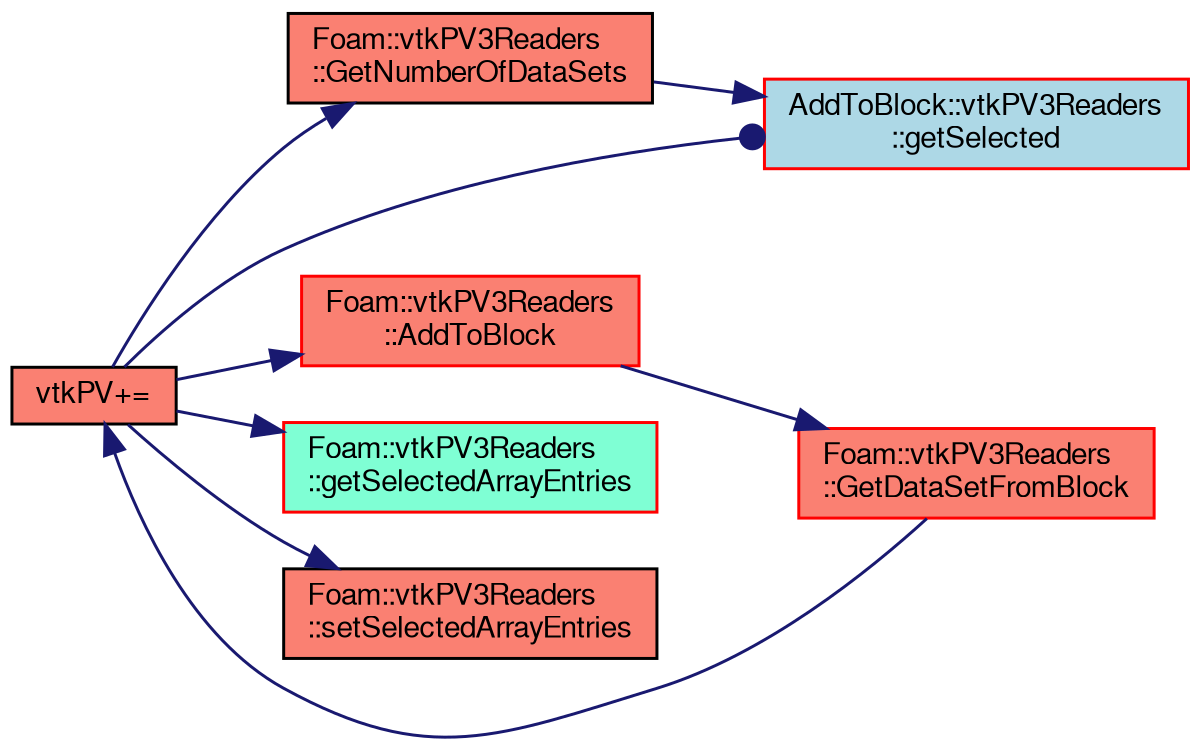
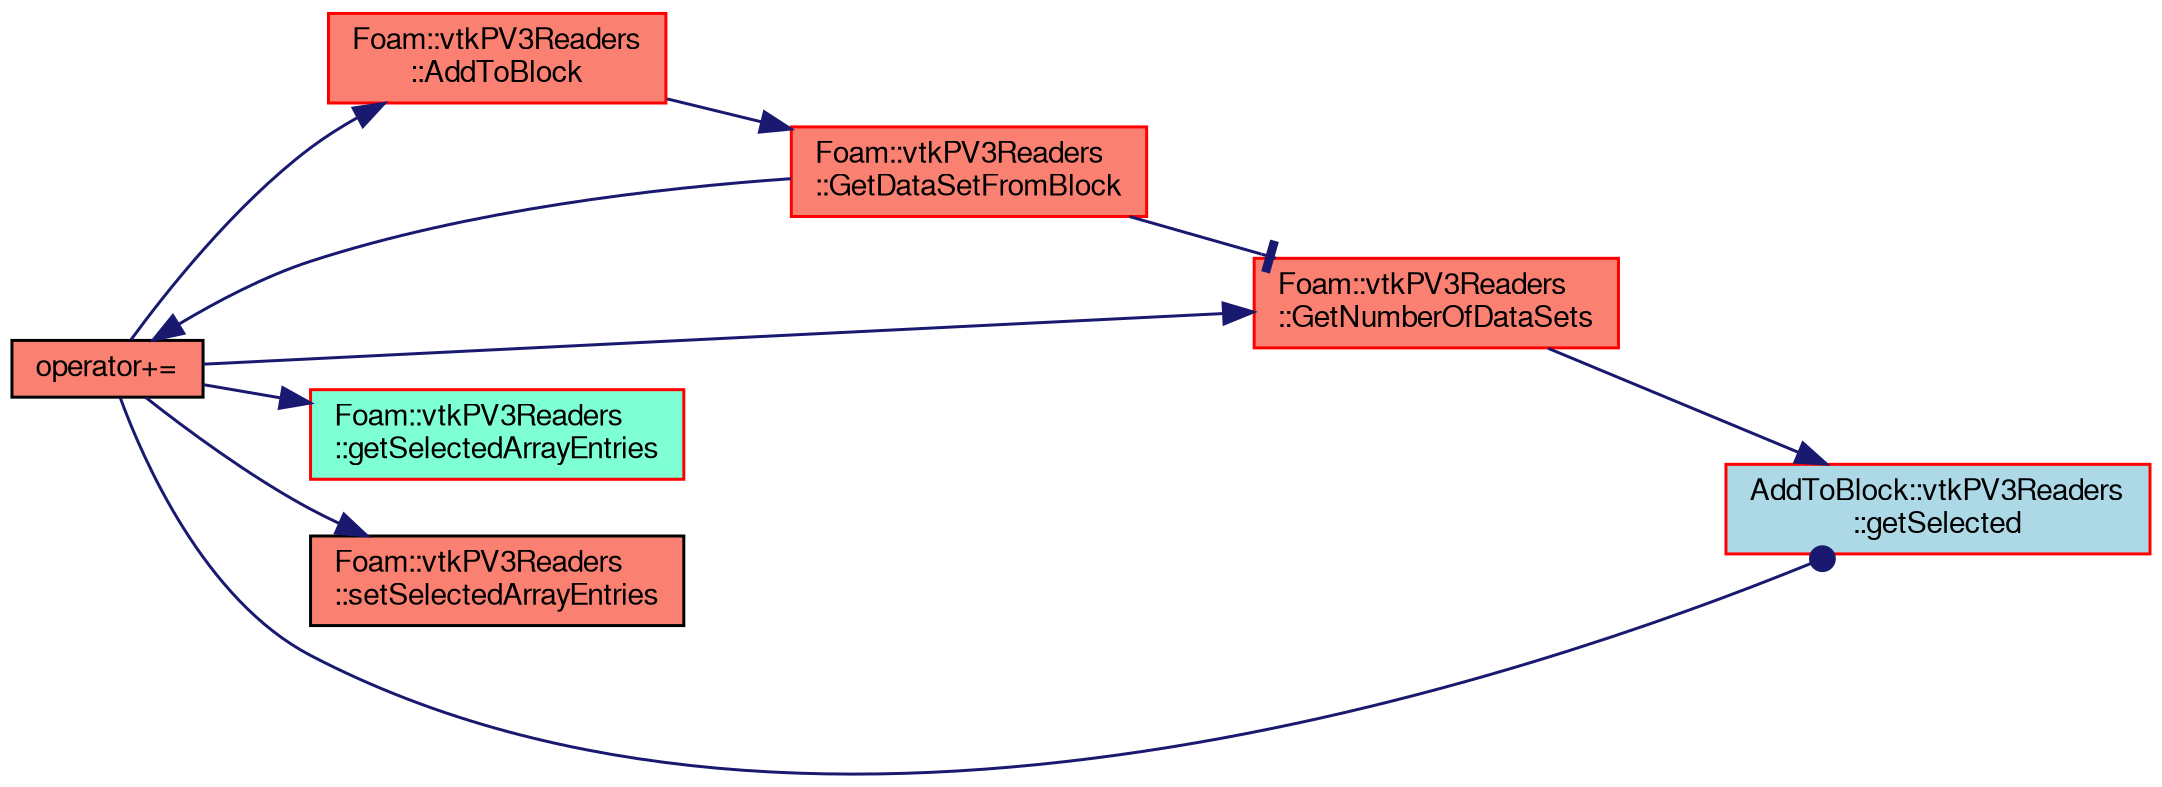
(470, 58) -> (1436, 303)
none -> (1195, 235)
(94, 396) -> (108, 369)
